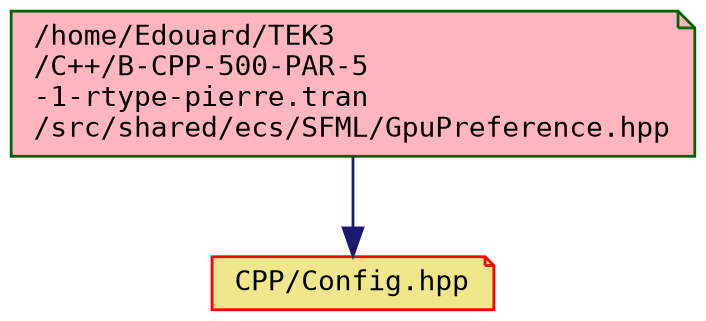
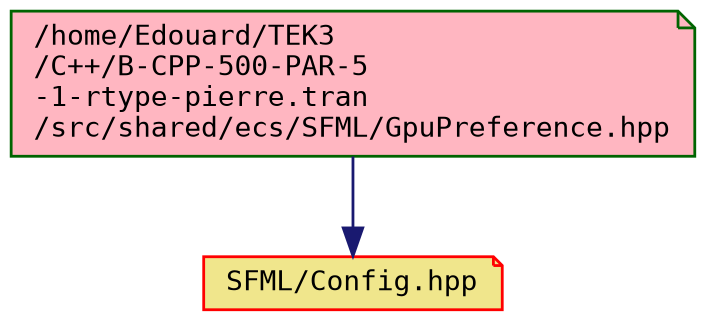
(353, 283) -> (353, 283)
